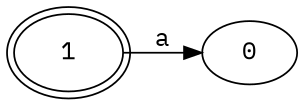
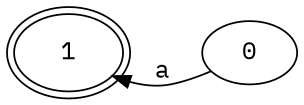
(154, 53) -> (171, 84)
